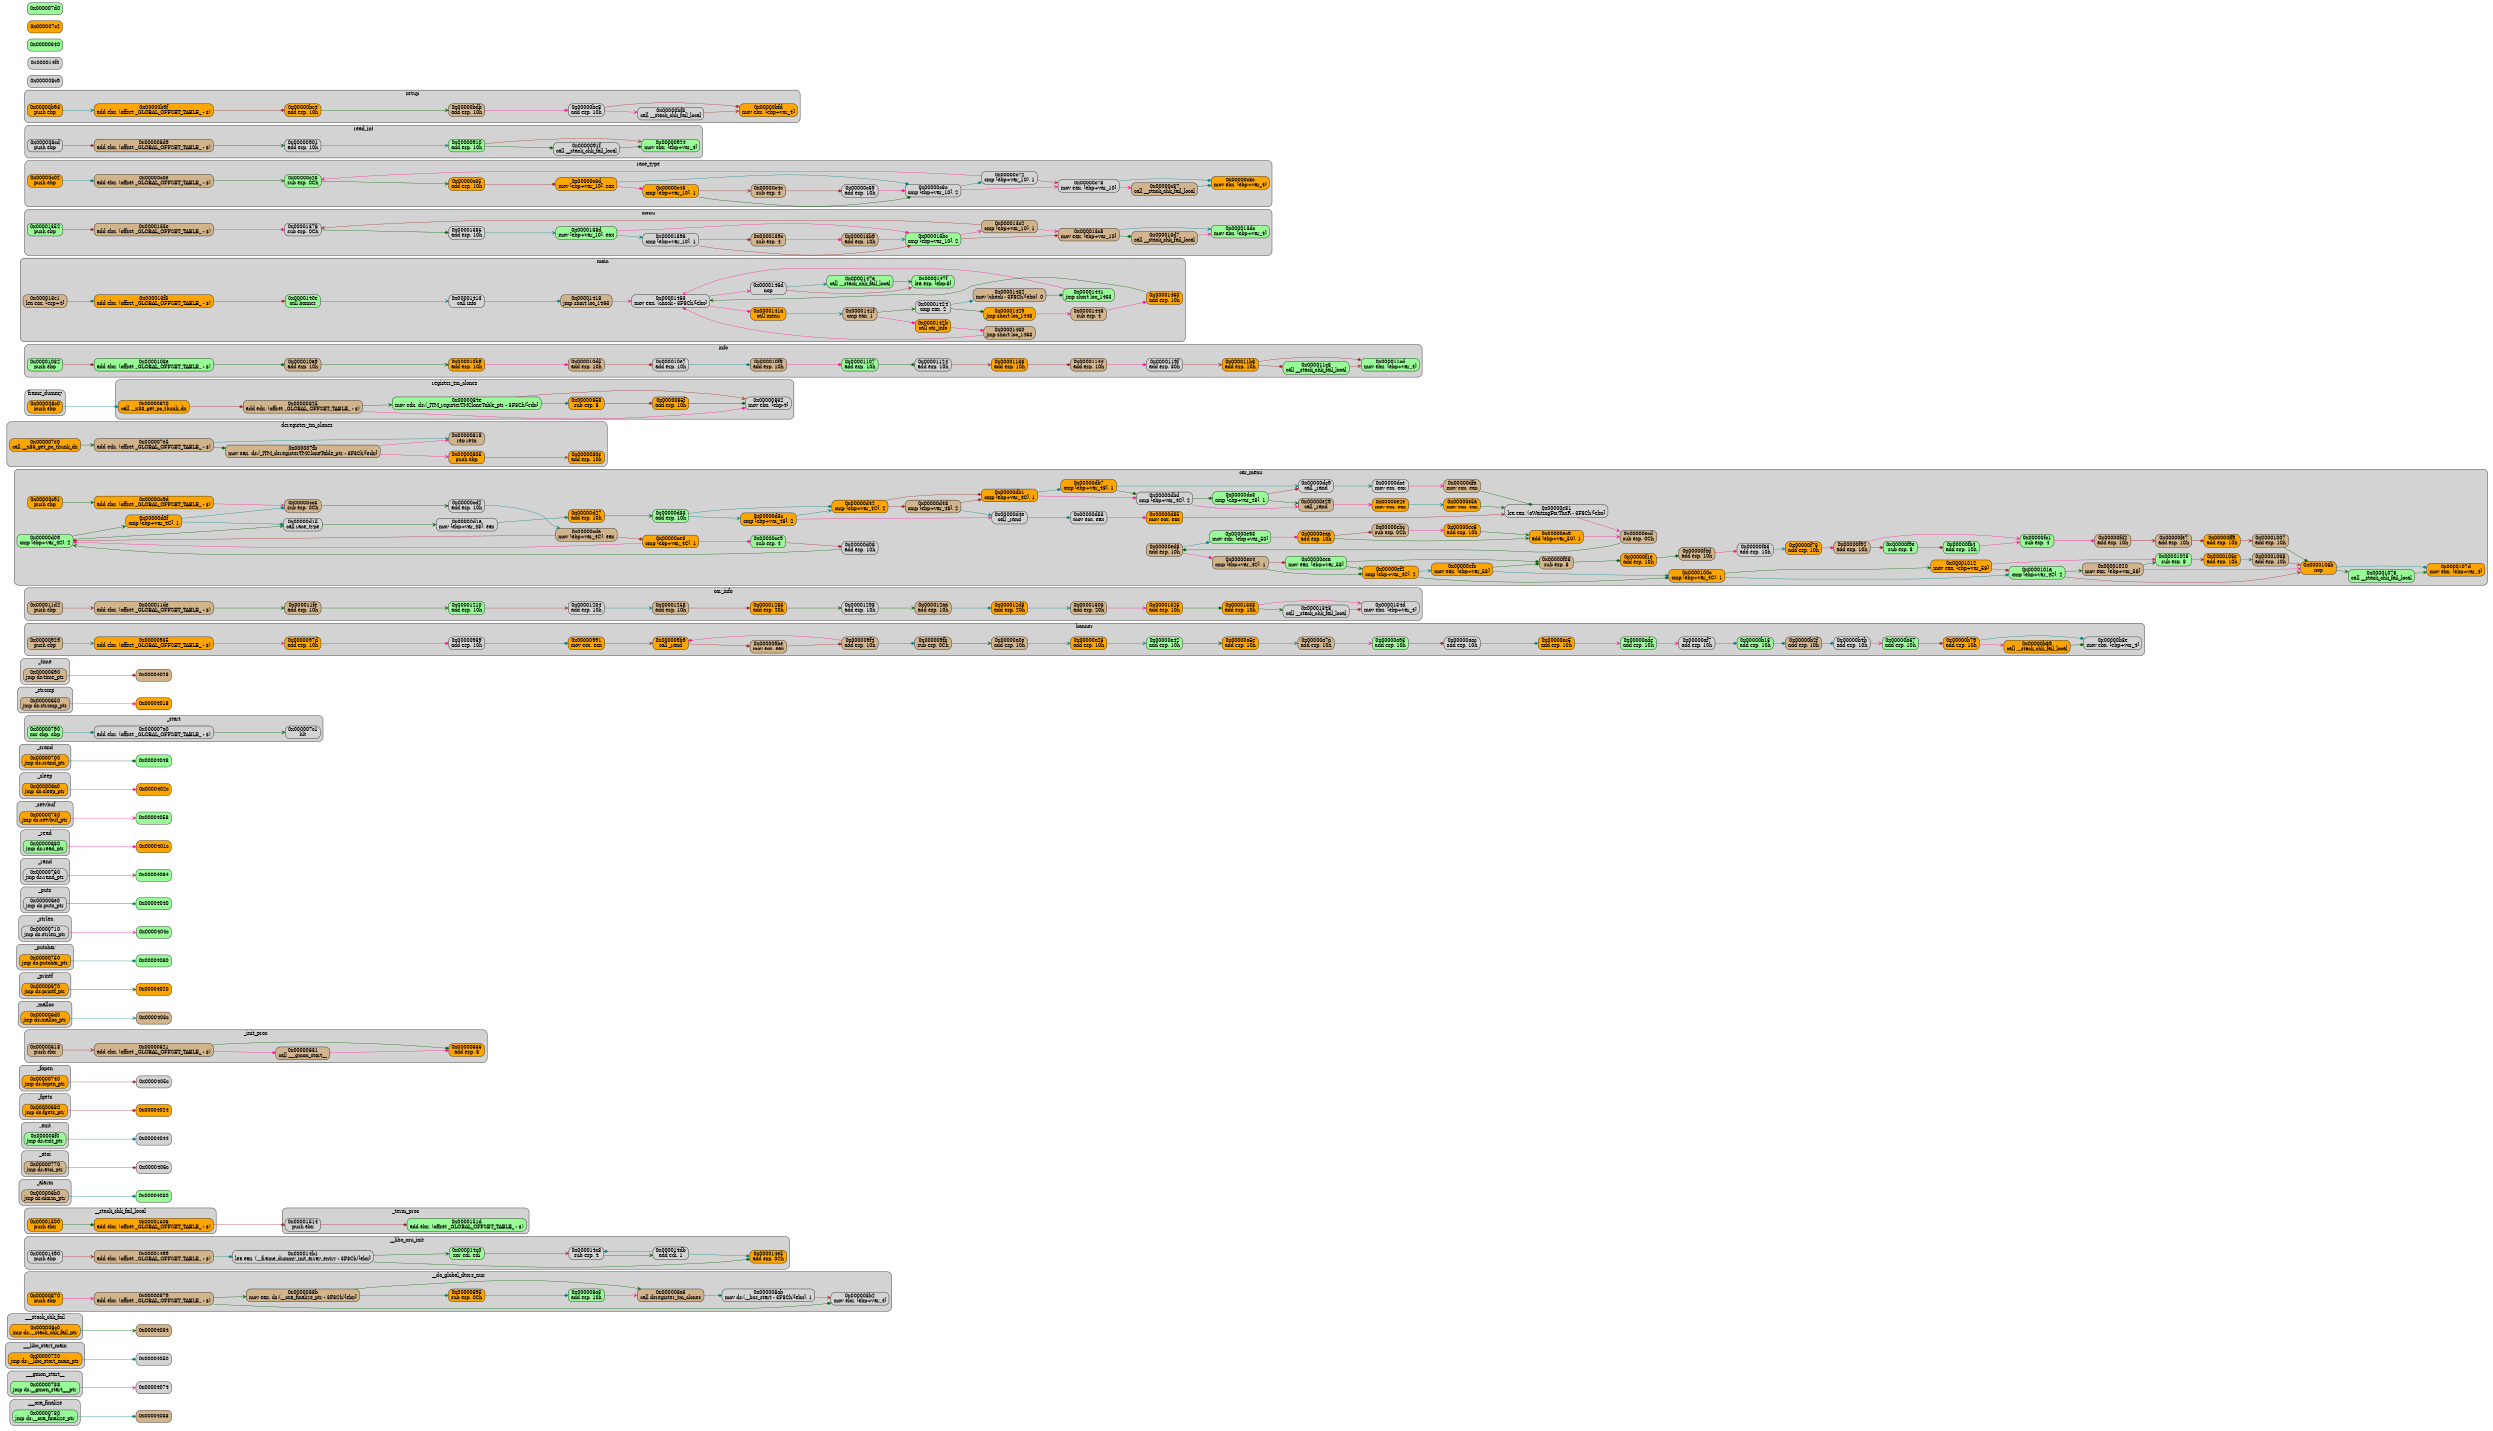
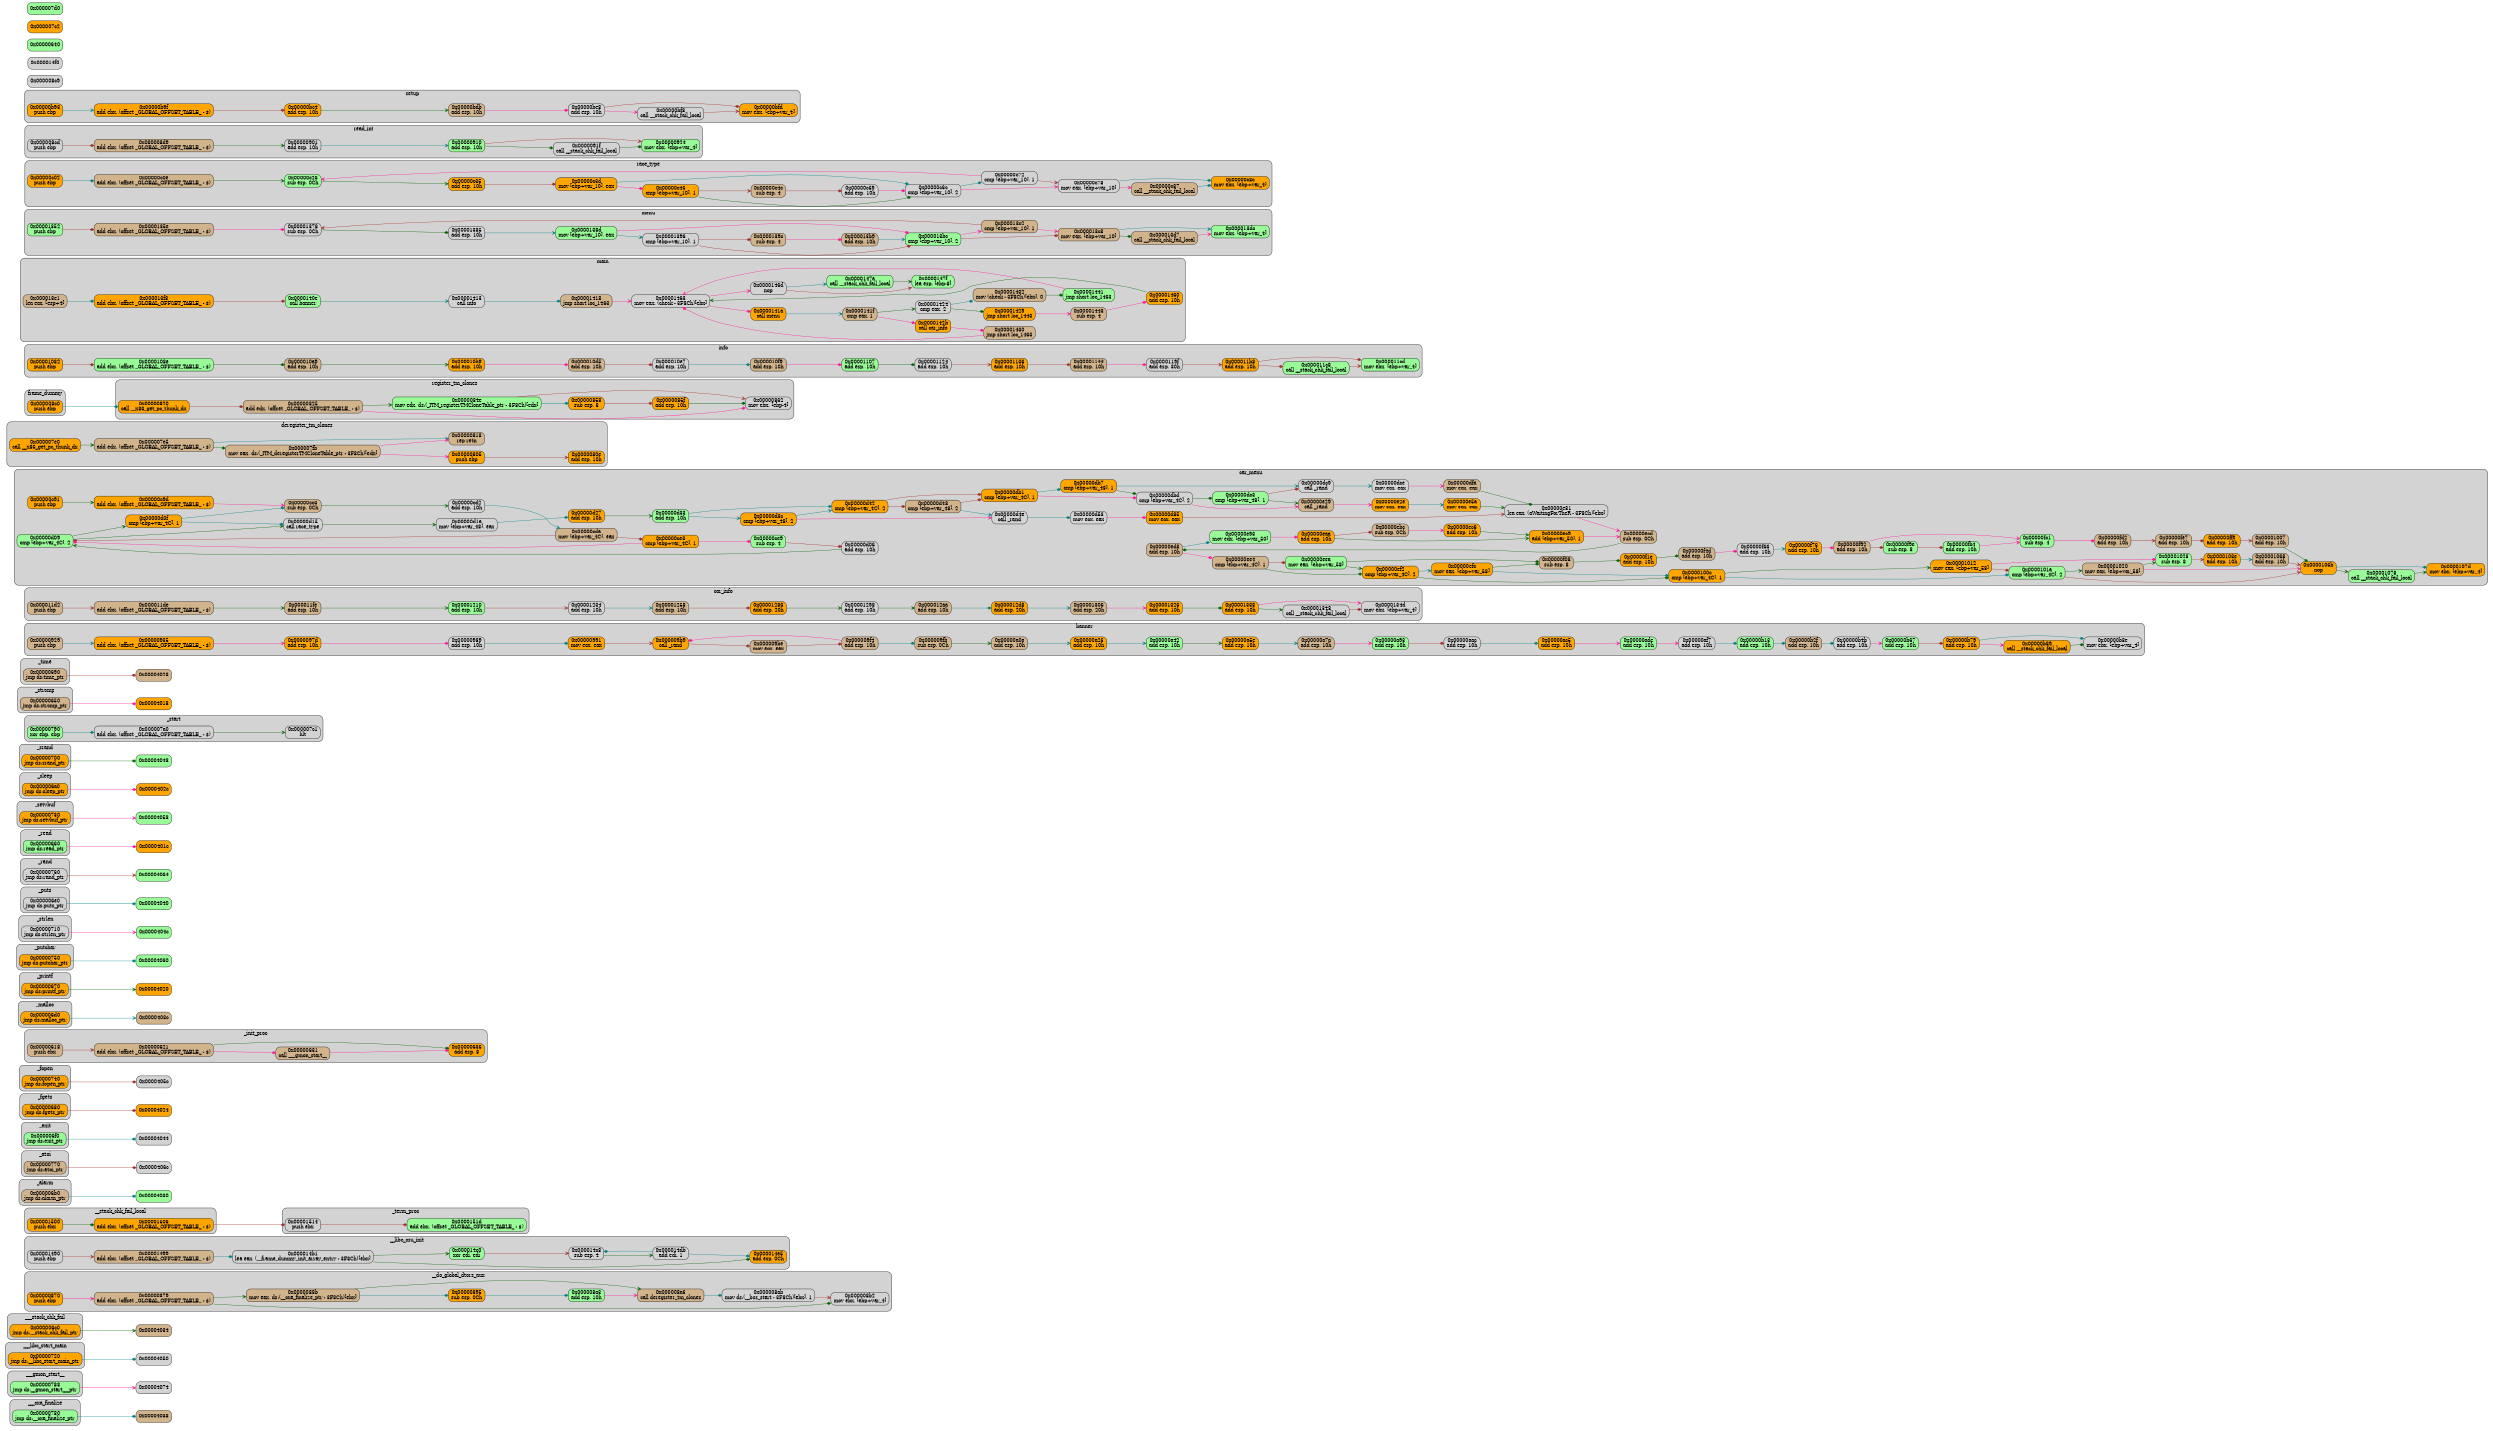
(154, 146) -> (154, 146)
(45, 365) -> (45, 365)
